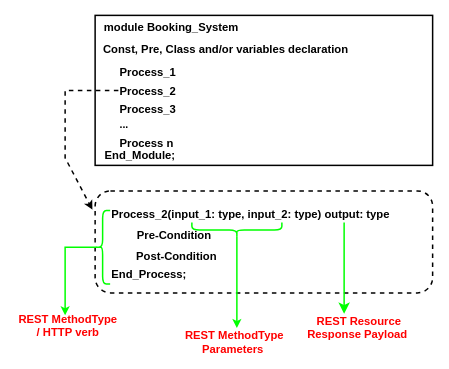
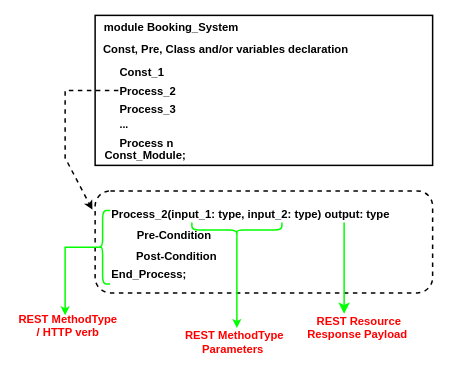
(148, 72) -> (142, 72)
(136, 155) -> (143, 155)
